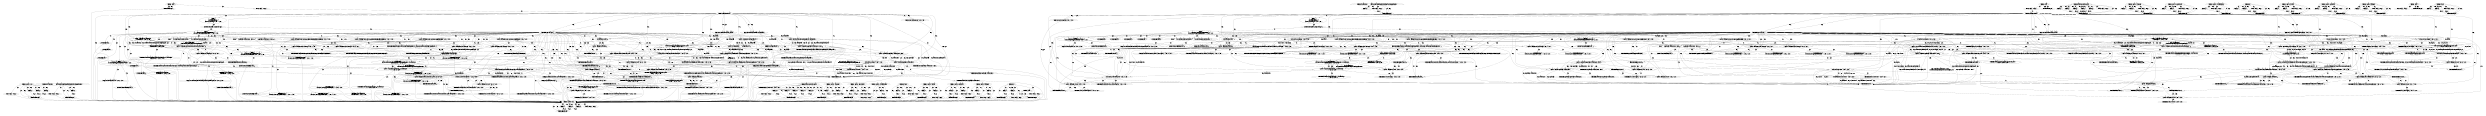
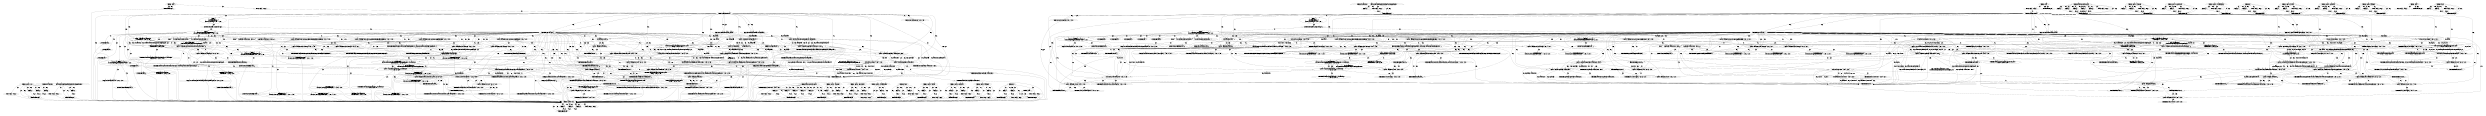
(766, 38) -> (750, 35)
(1735, 42) -> none
(2401, 43) -> (2352, 44)
